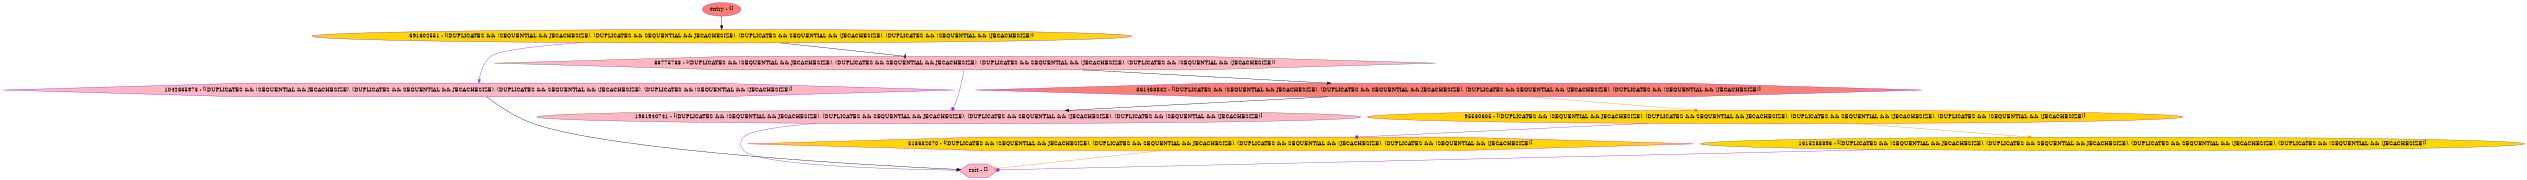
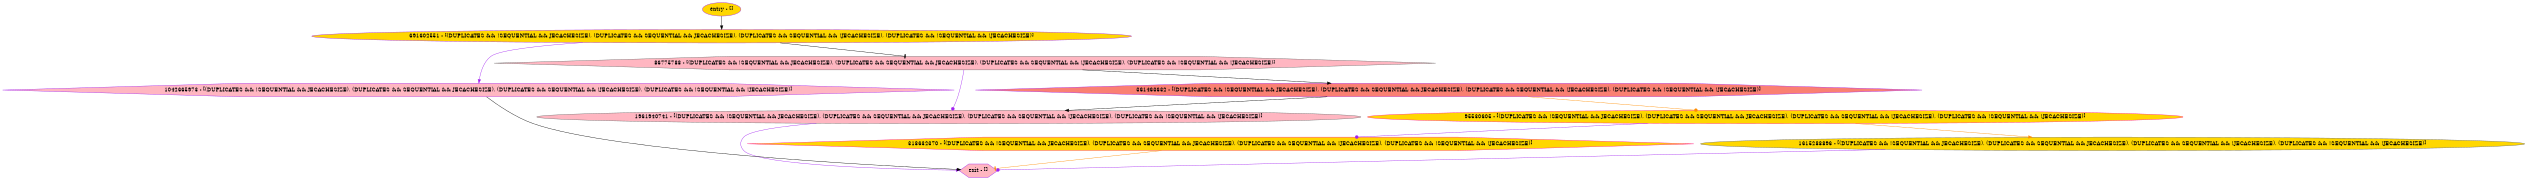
(722, 9) -> (722, 9)
